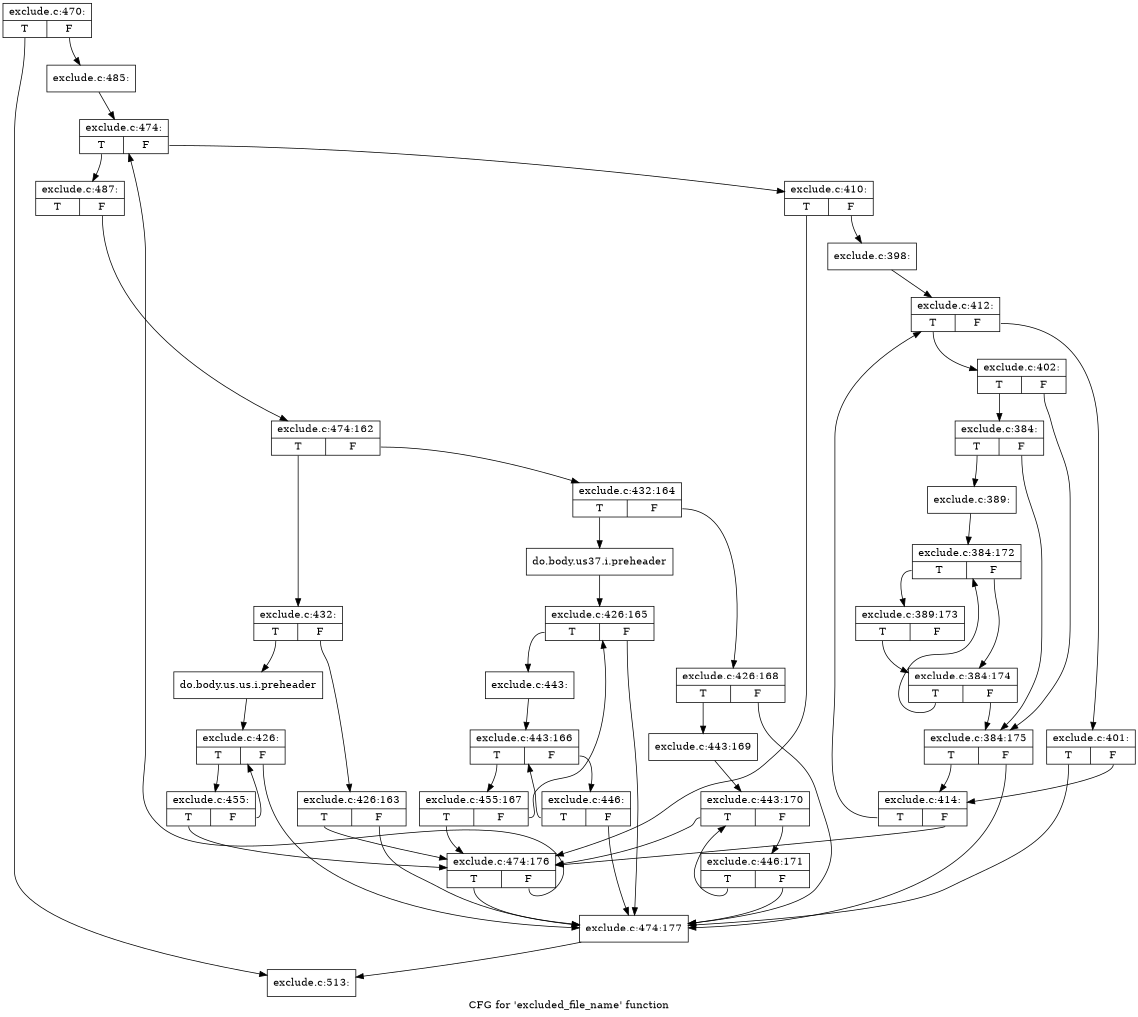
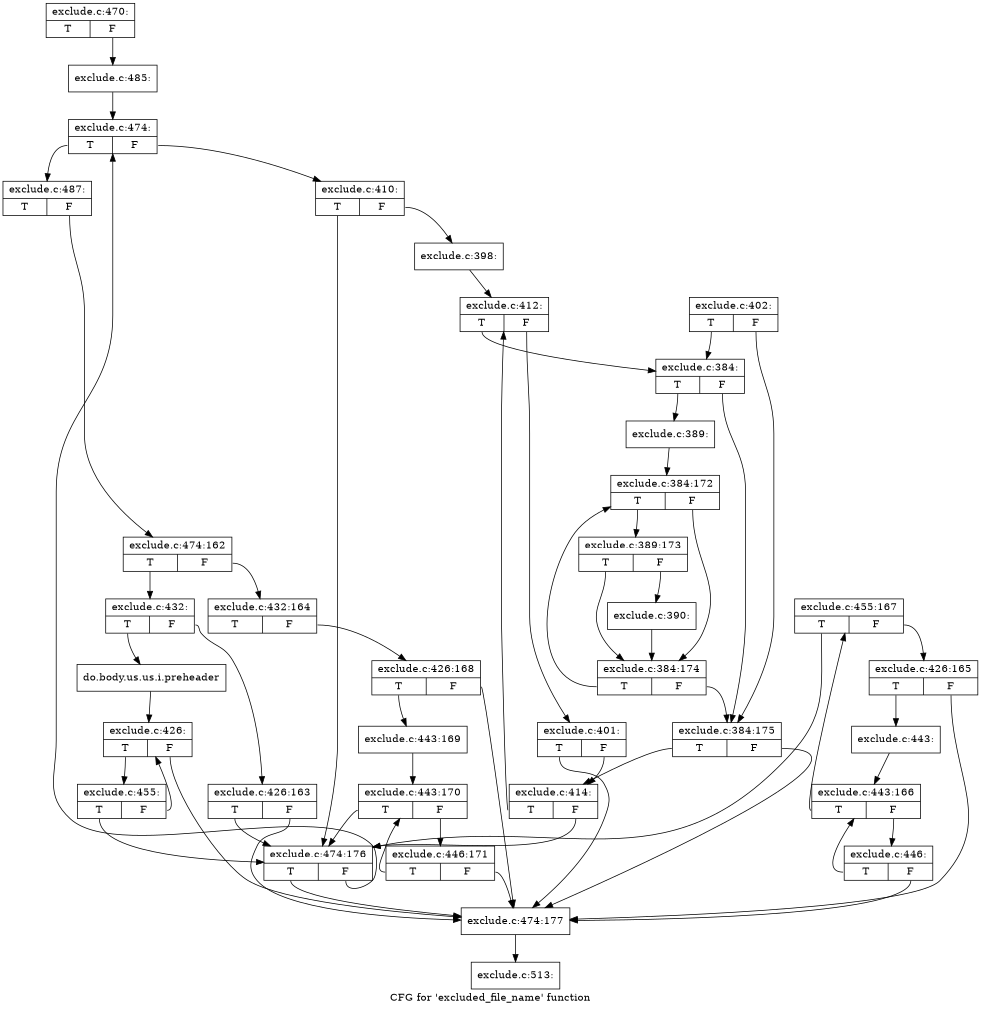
(945, 356) -> (562, 359)
(600, 562) -> none
(15, 592) -> none
none -> (652, 616)
